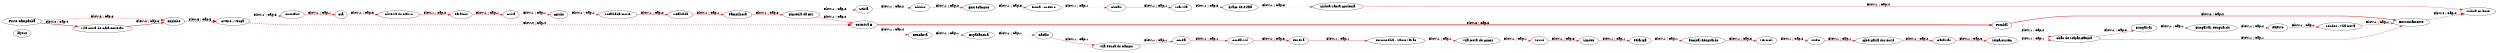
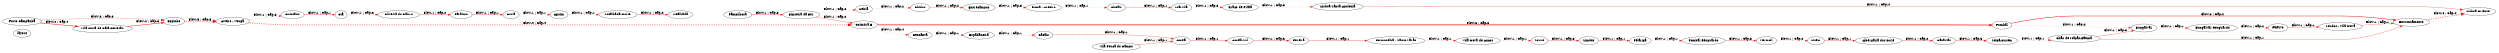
(707, 15) -> none
(2029, 33) -> (2070, 27)
(1071, 42) -> (1112, 34)
